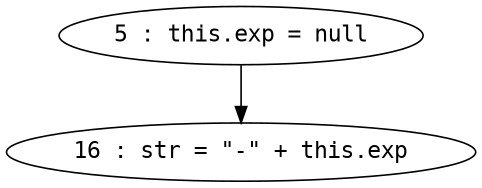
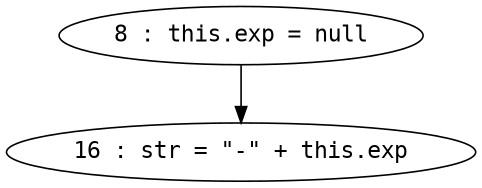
(241, 36) -> (241, 36)
